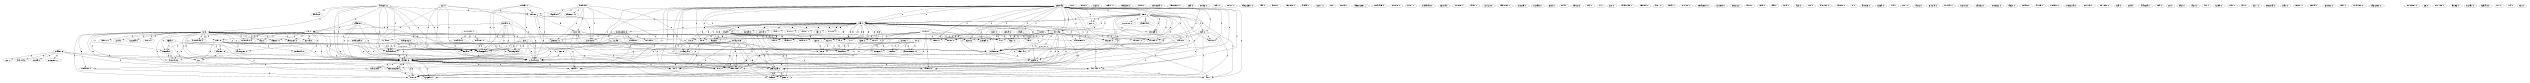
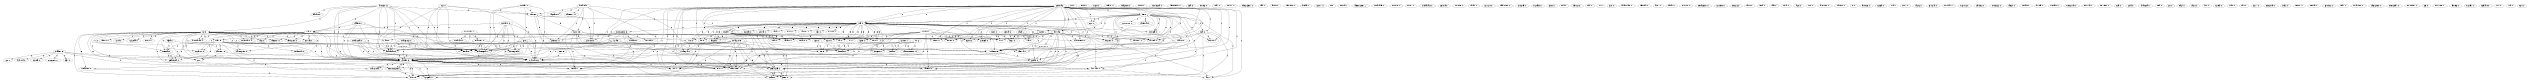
none -> (2394, 6)
none -> (200, 52)
none -> (68, 60)
(174, 60) -> (174, 60)
(982, 74) -> (880, 49)
